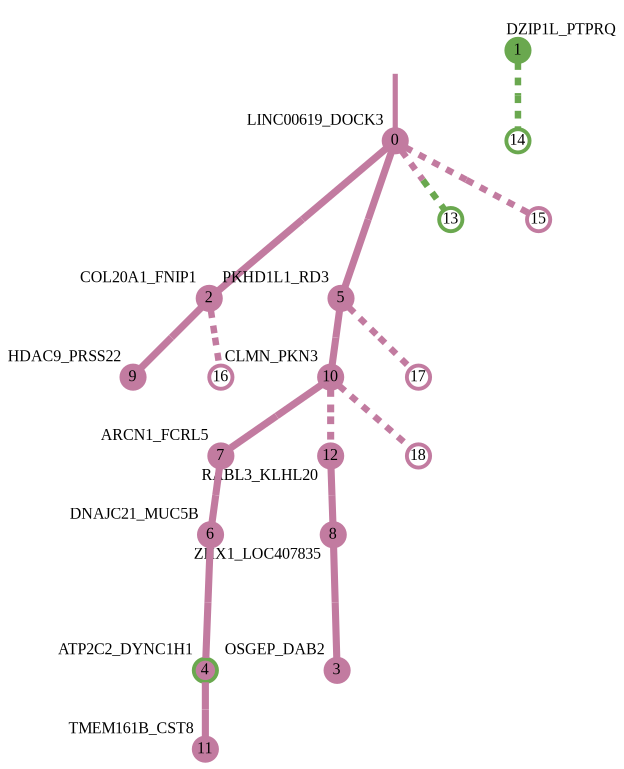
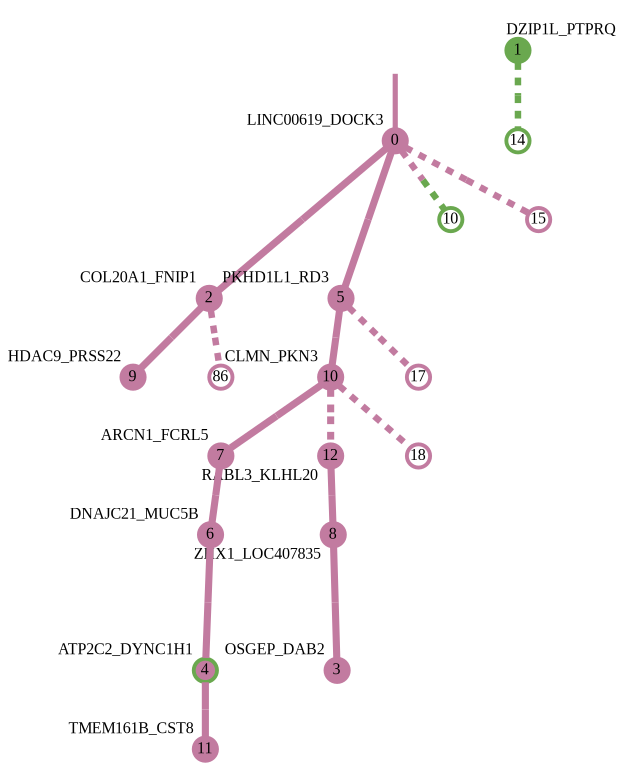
(451, 220) -> (451, 220)
(221, 377) -> (221, 377)
